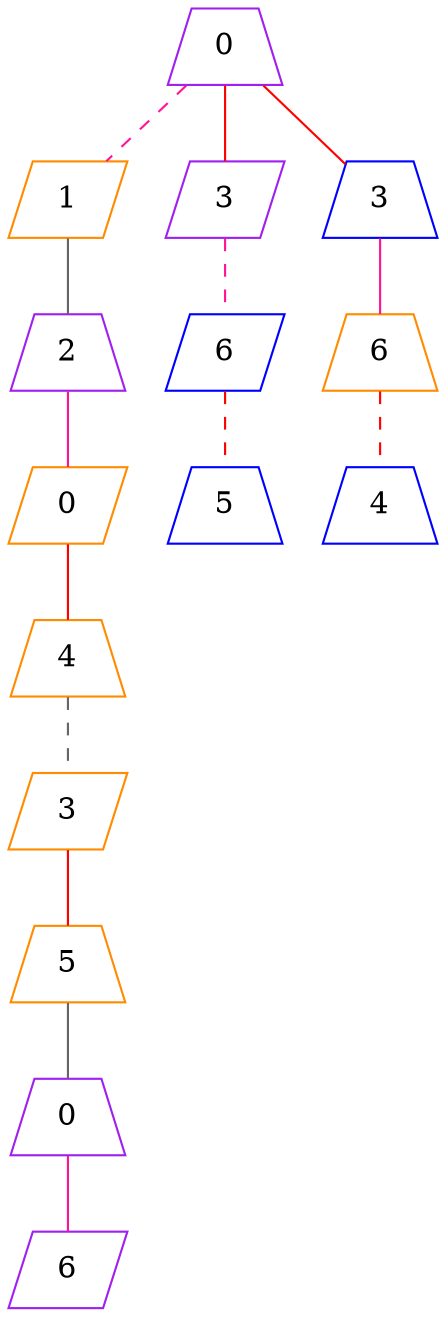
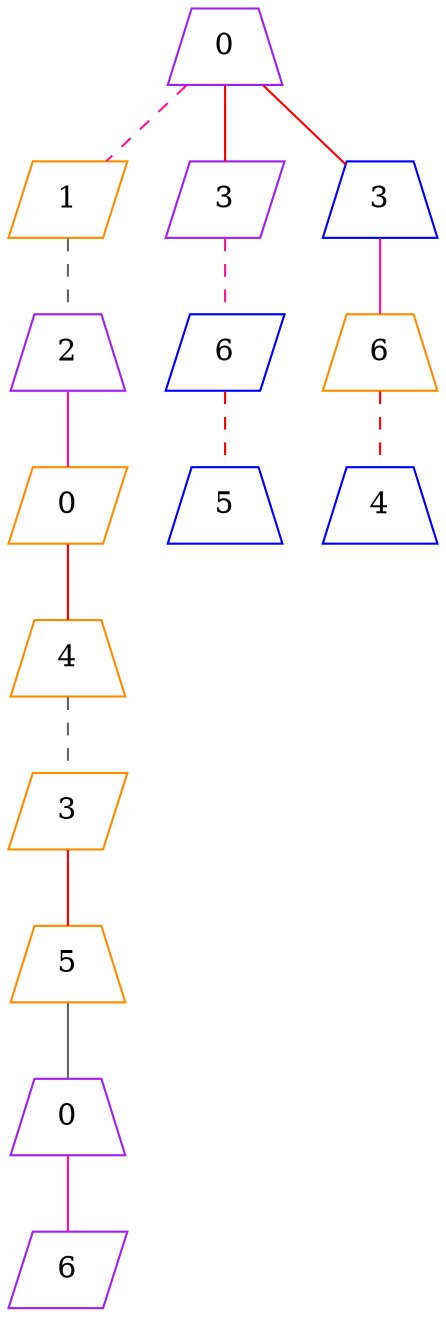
(68, 276) -> (68, 276)
